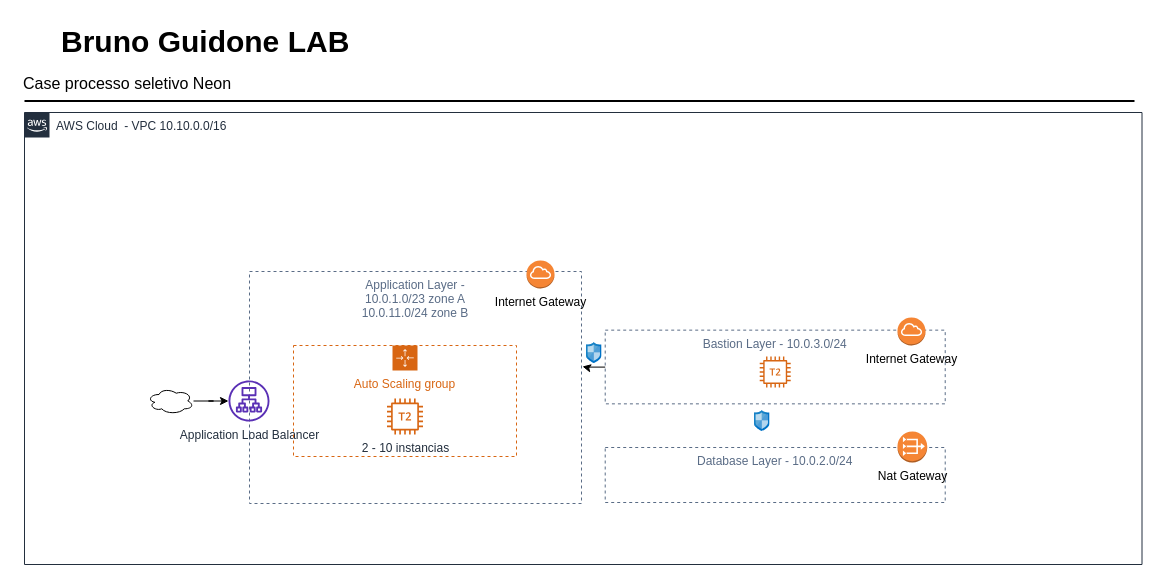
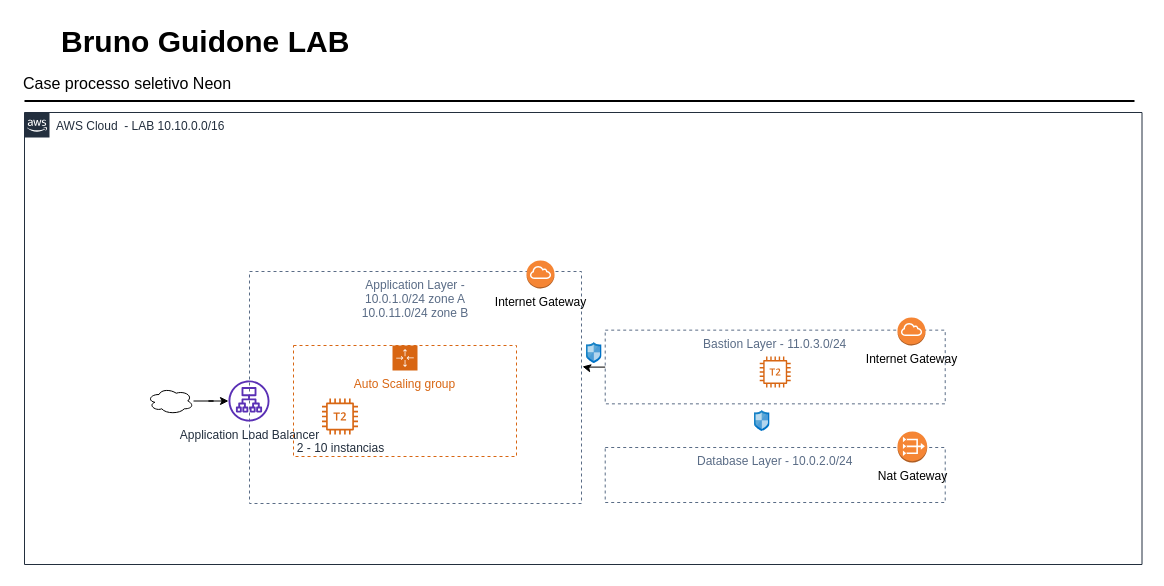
(141, 127) -> (141, 127)
(415, 285) -> (415, 285)
(775, 344) -> (775, 344)
(405, 417) -> (340, 417)
